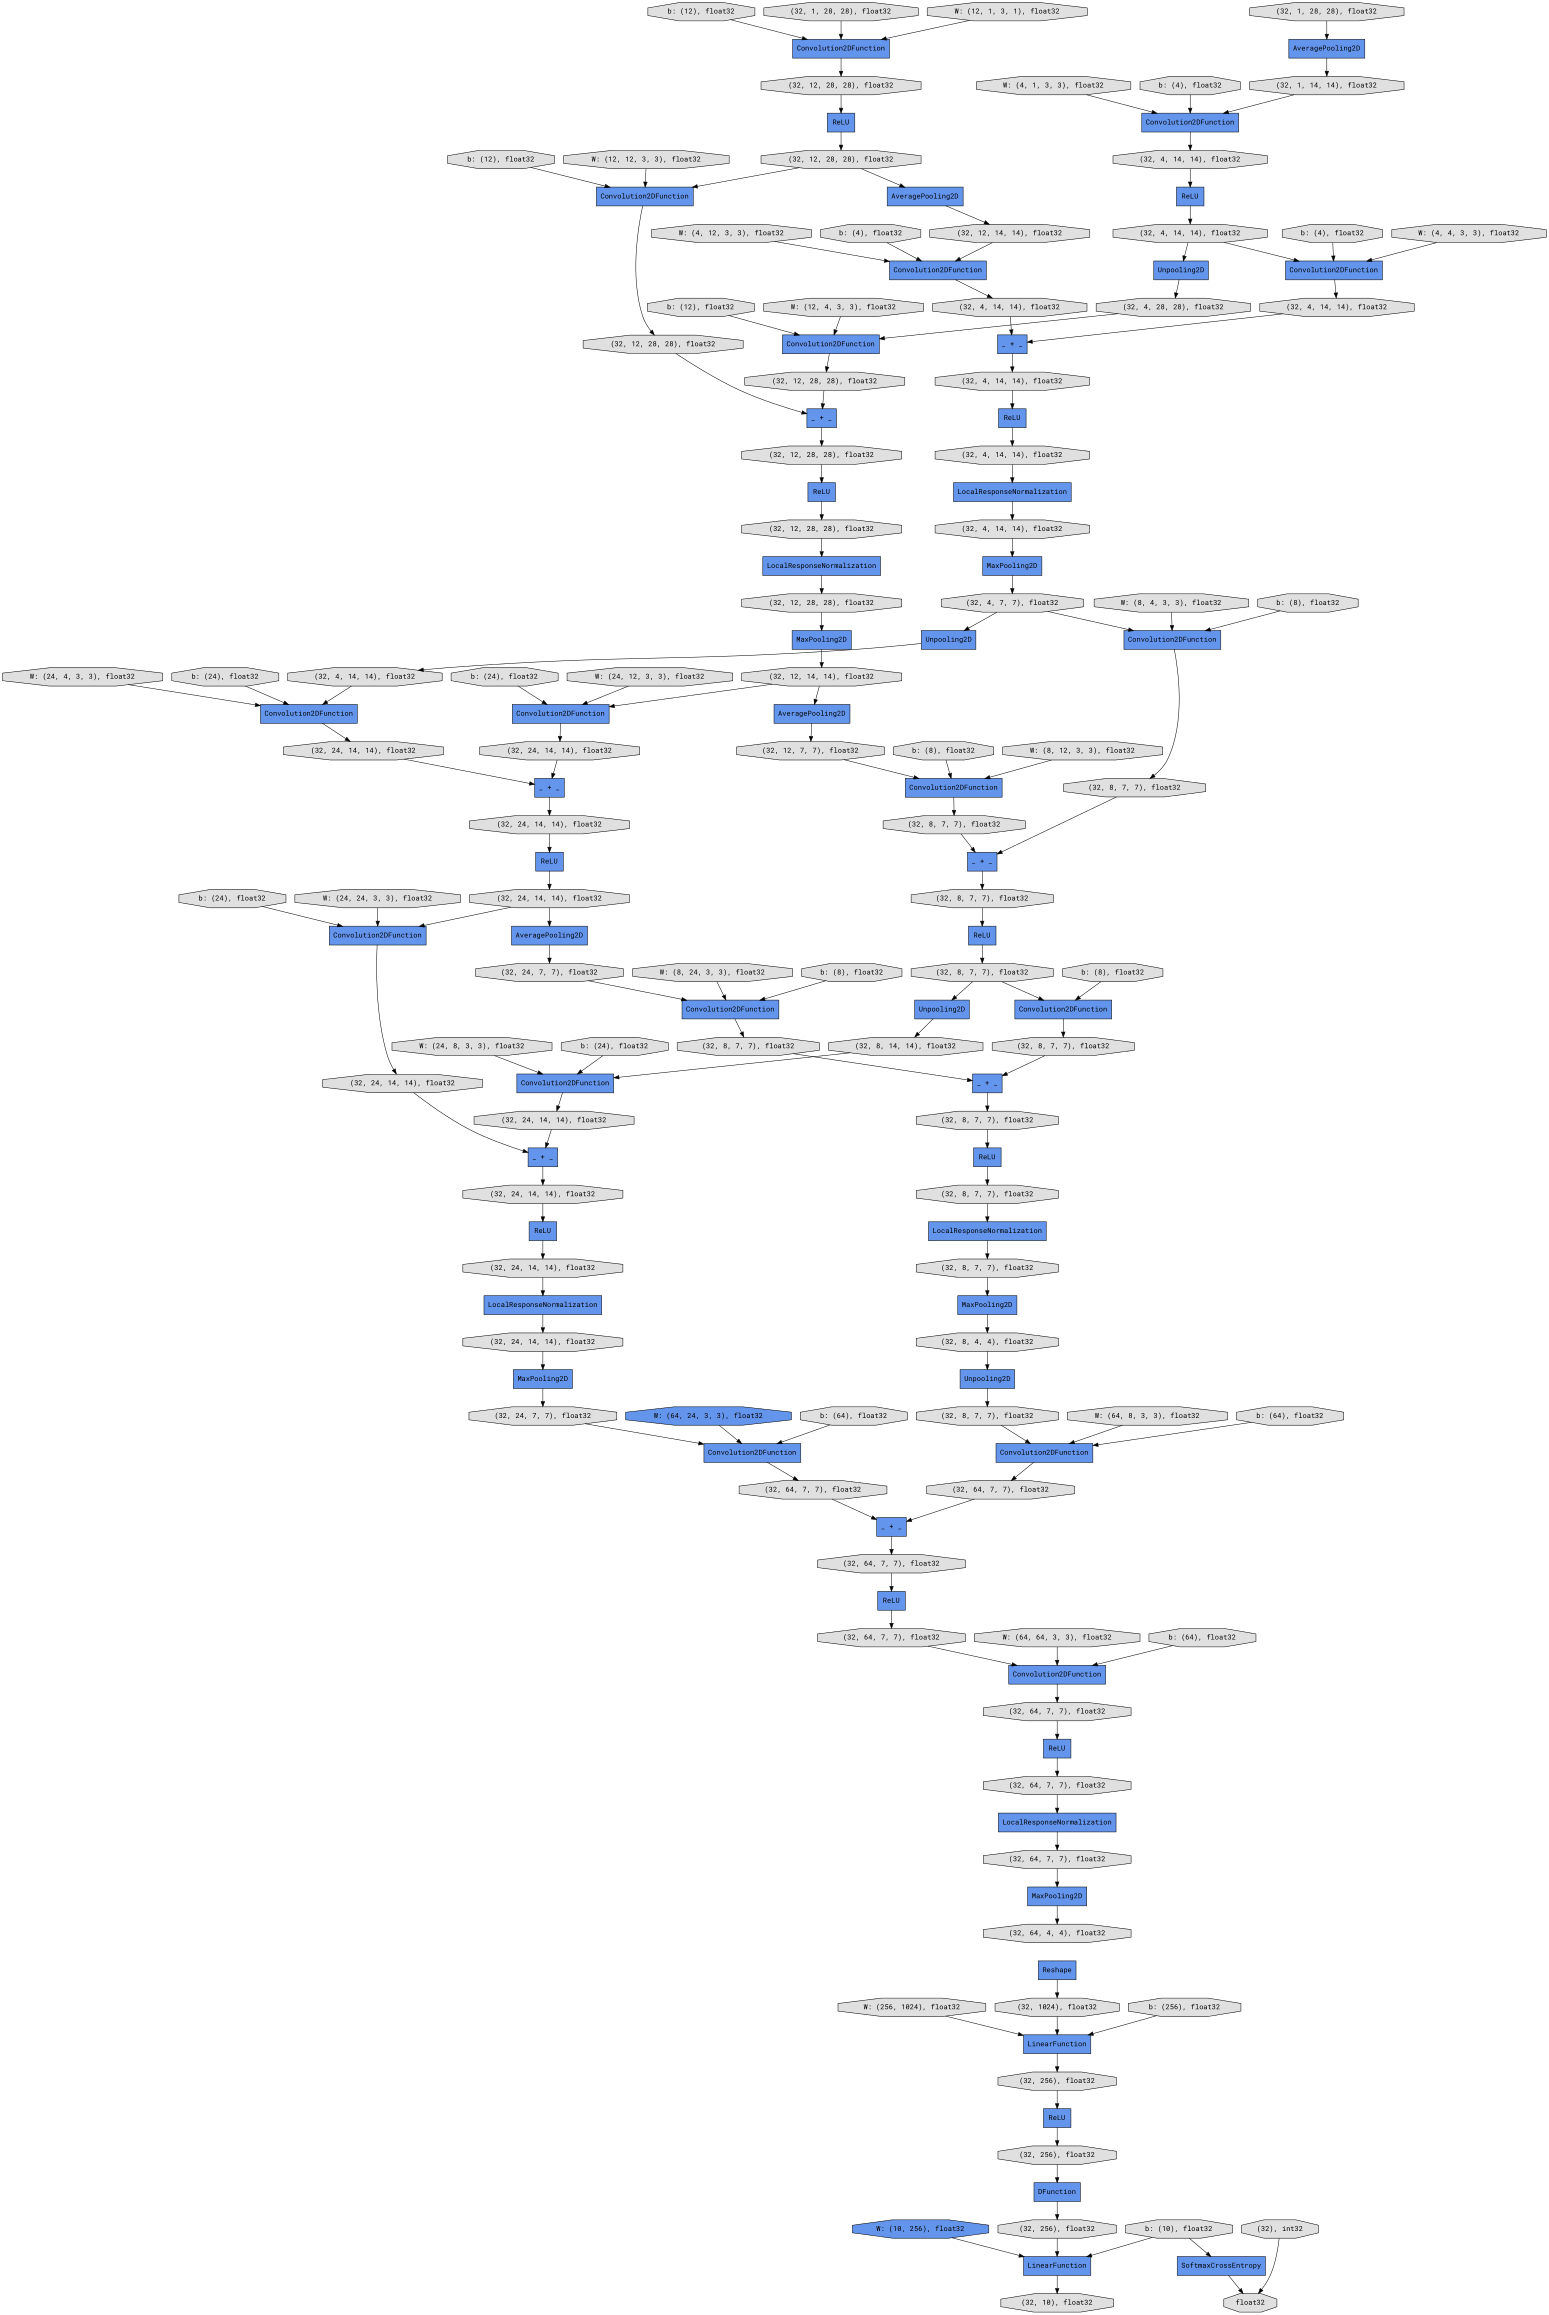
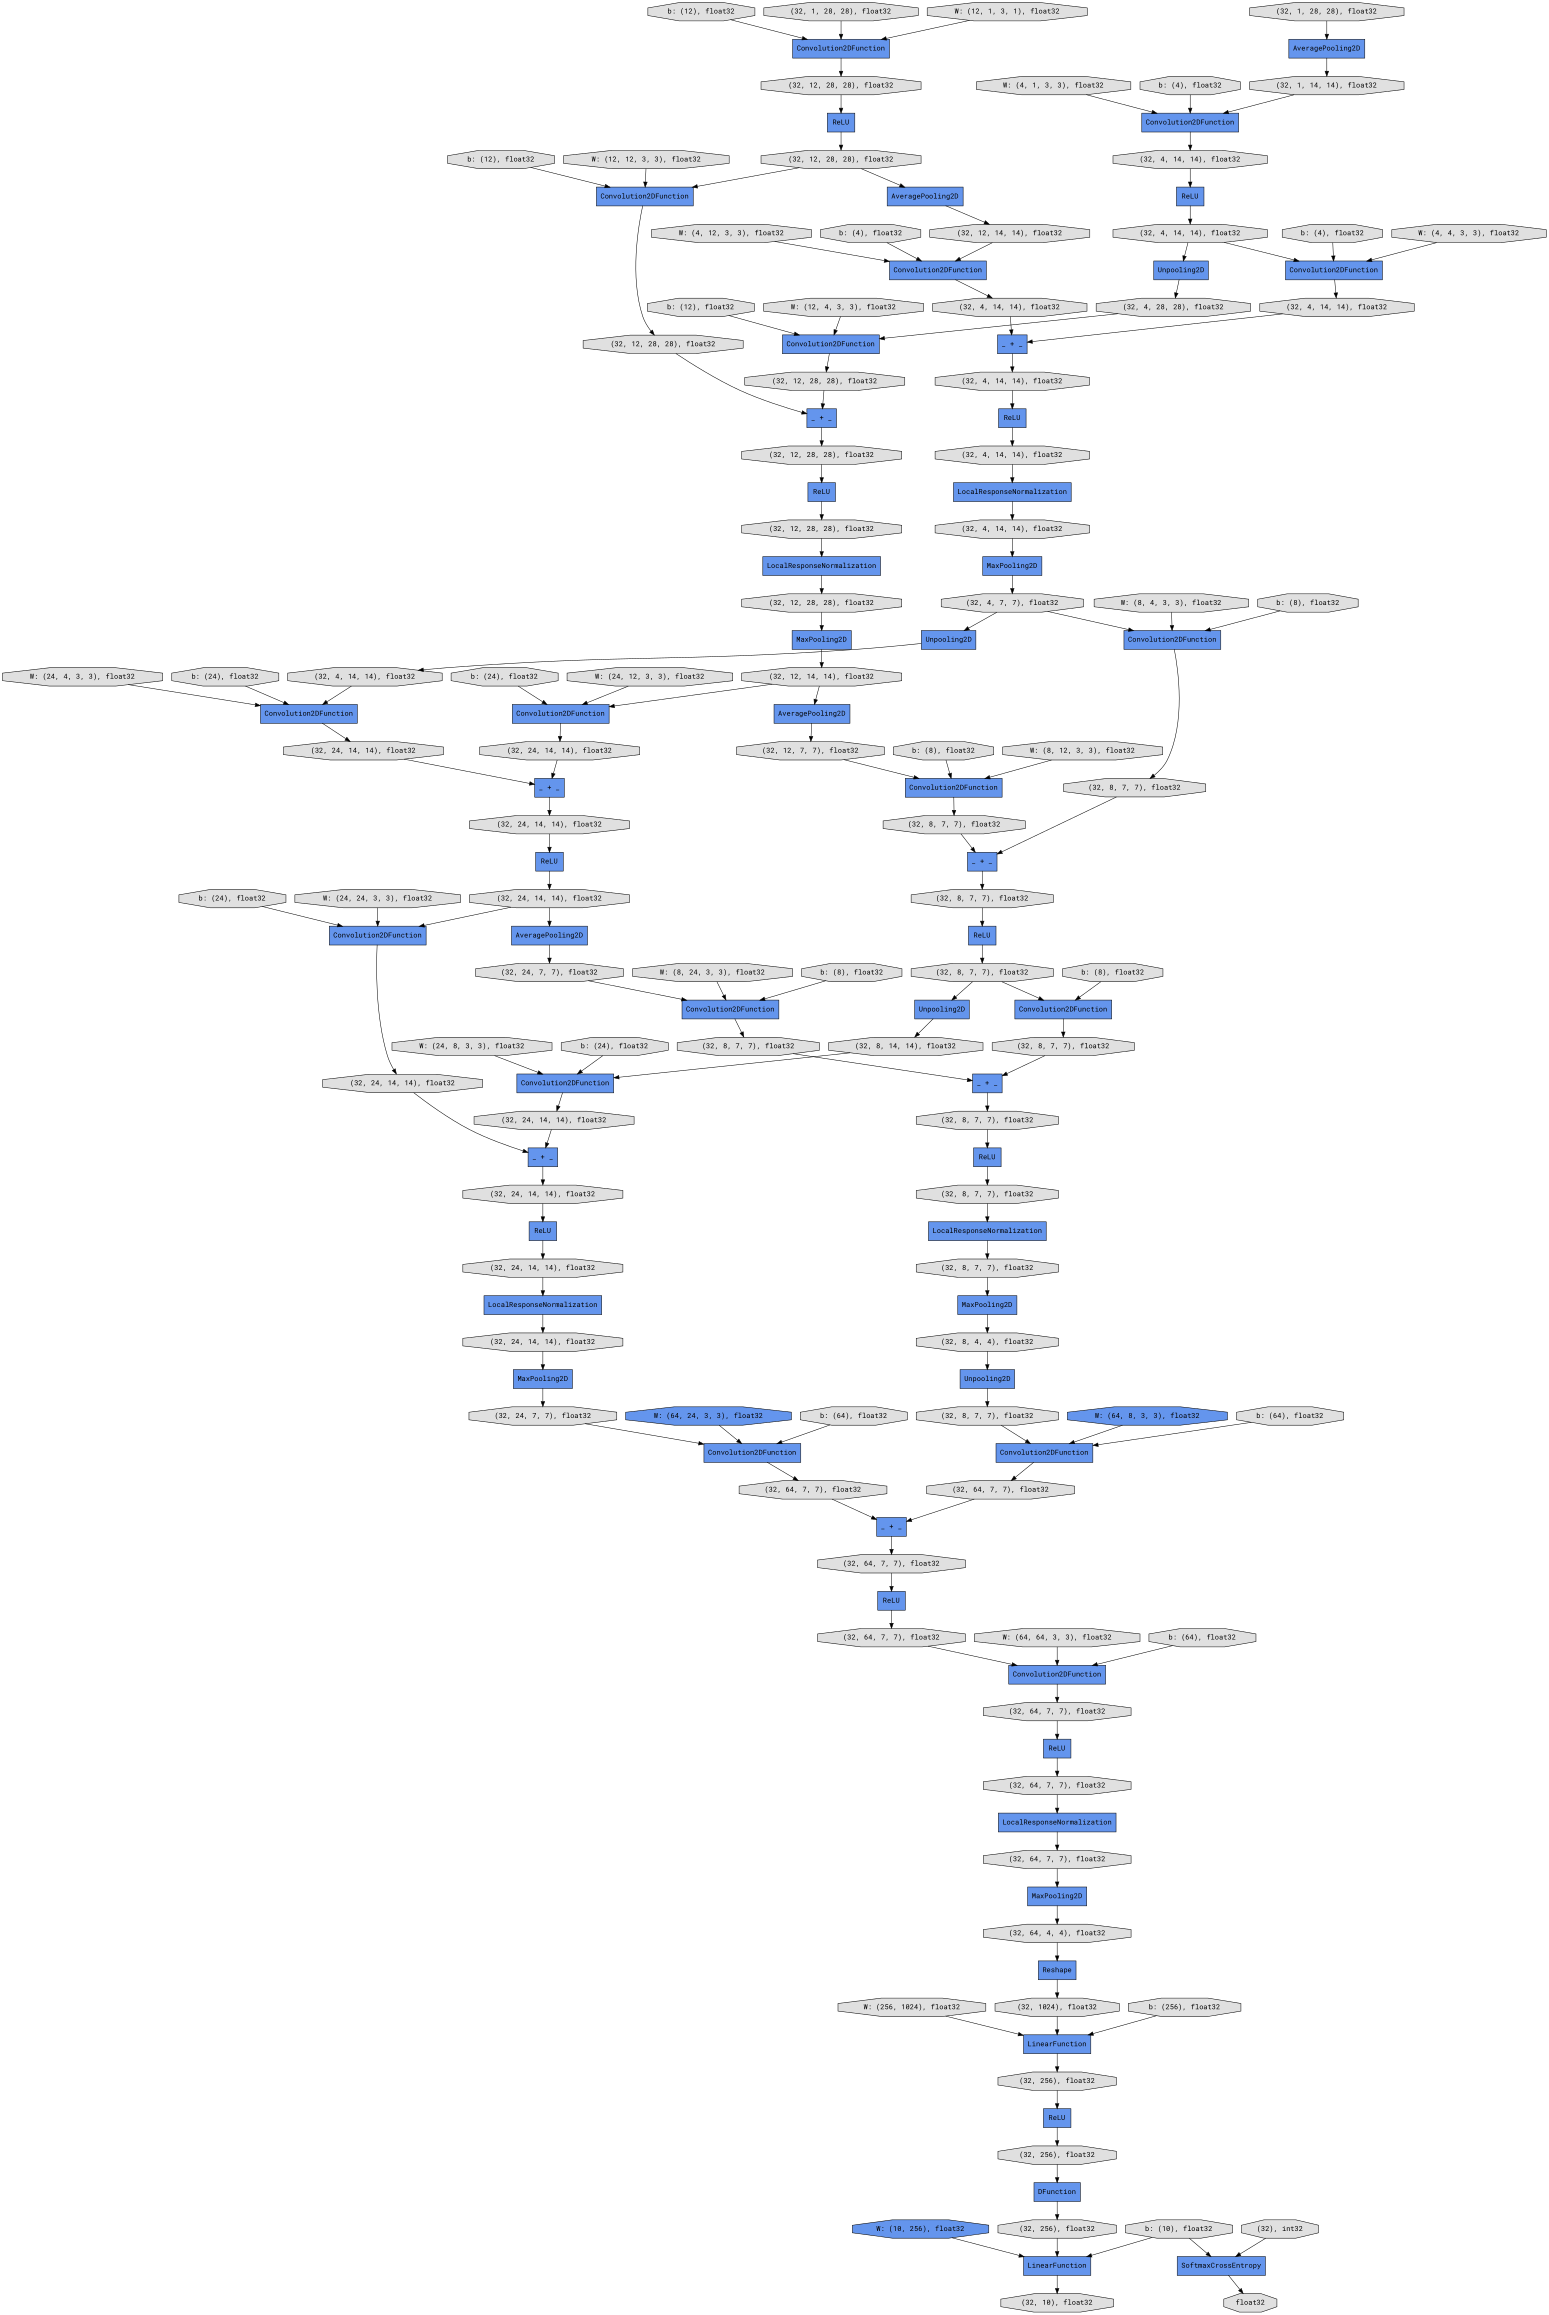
(1147, 1416) -> (1147, 1416)
none -> (1057, 1949)
(1274, 2265) -> (1253, 2246)
